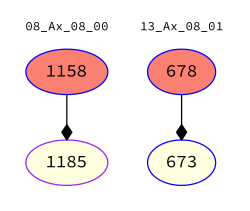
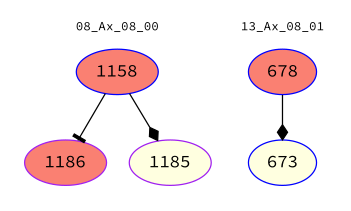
none -> (66, 163)
